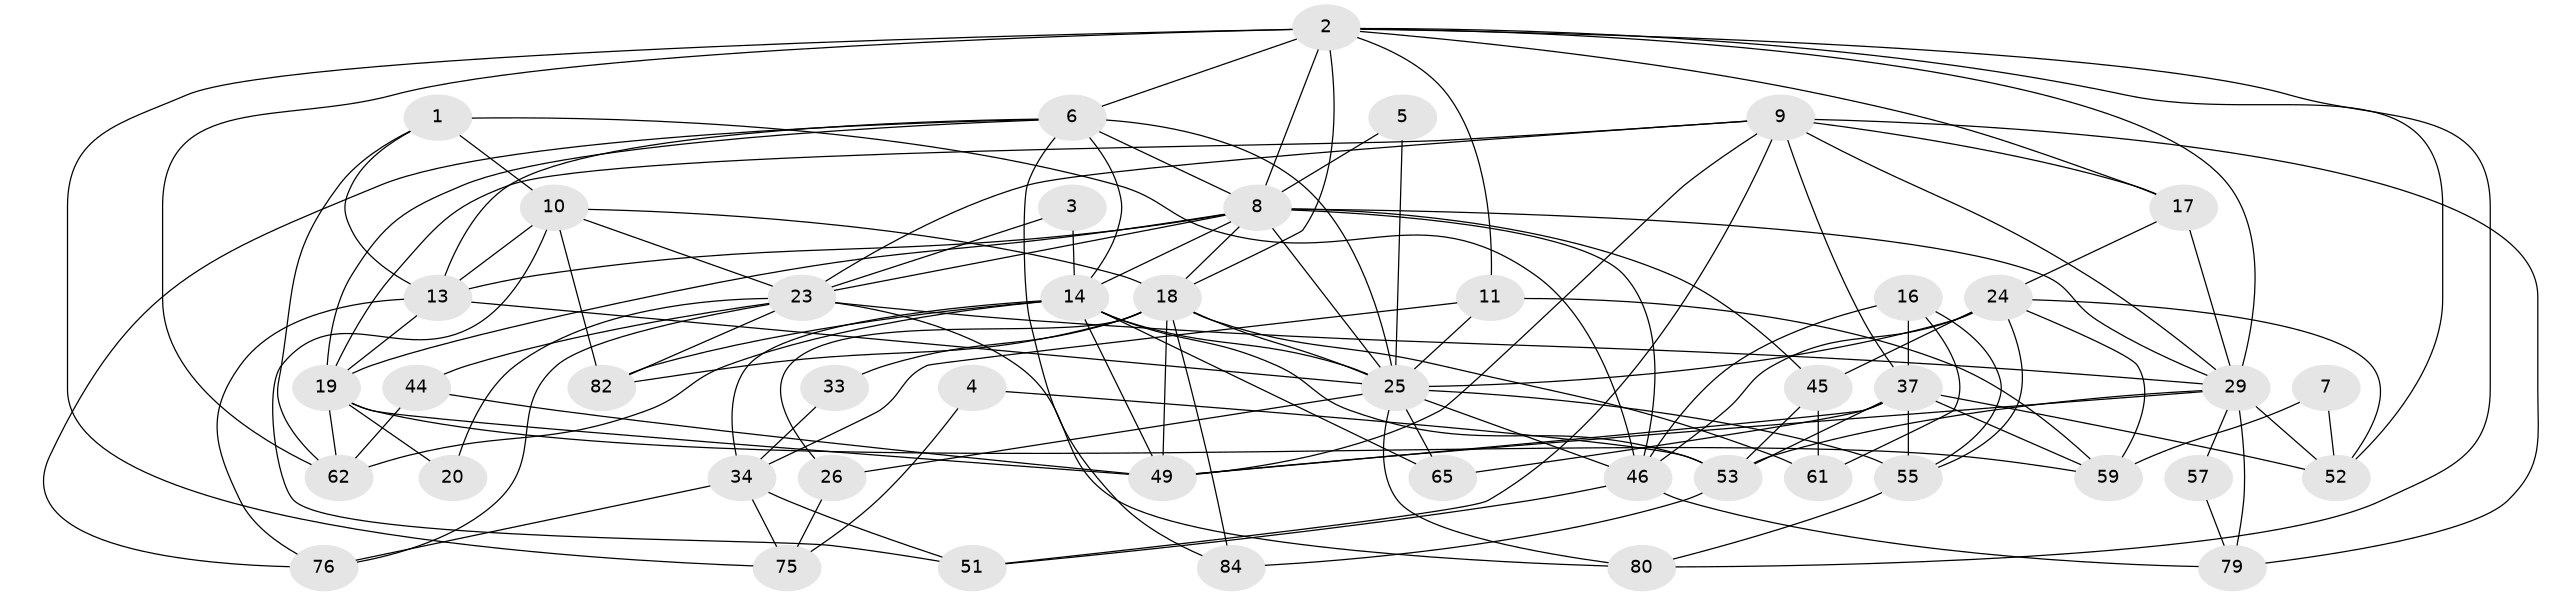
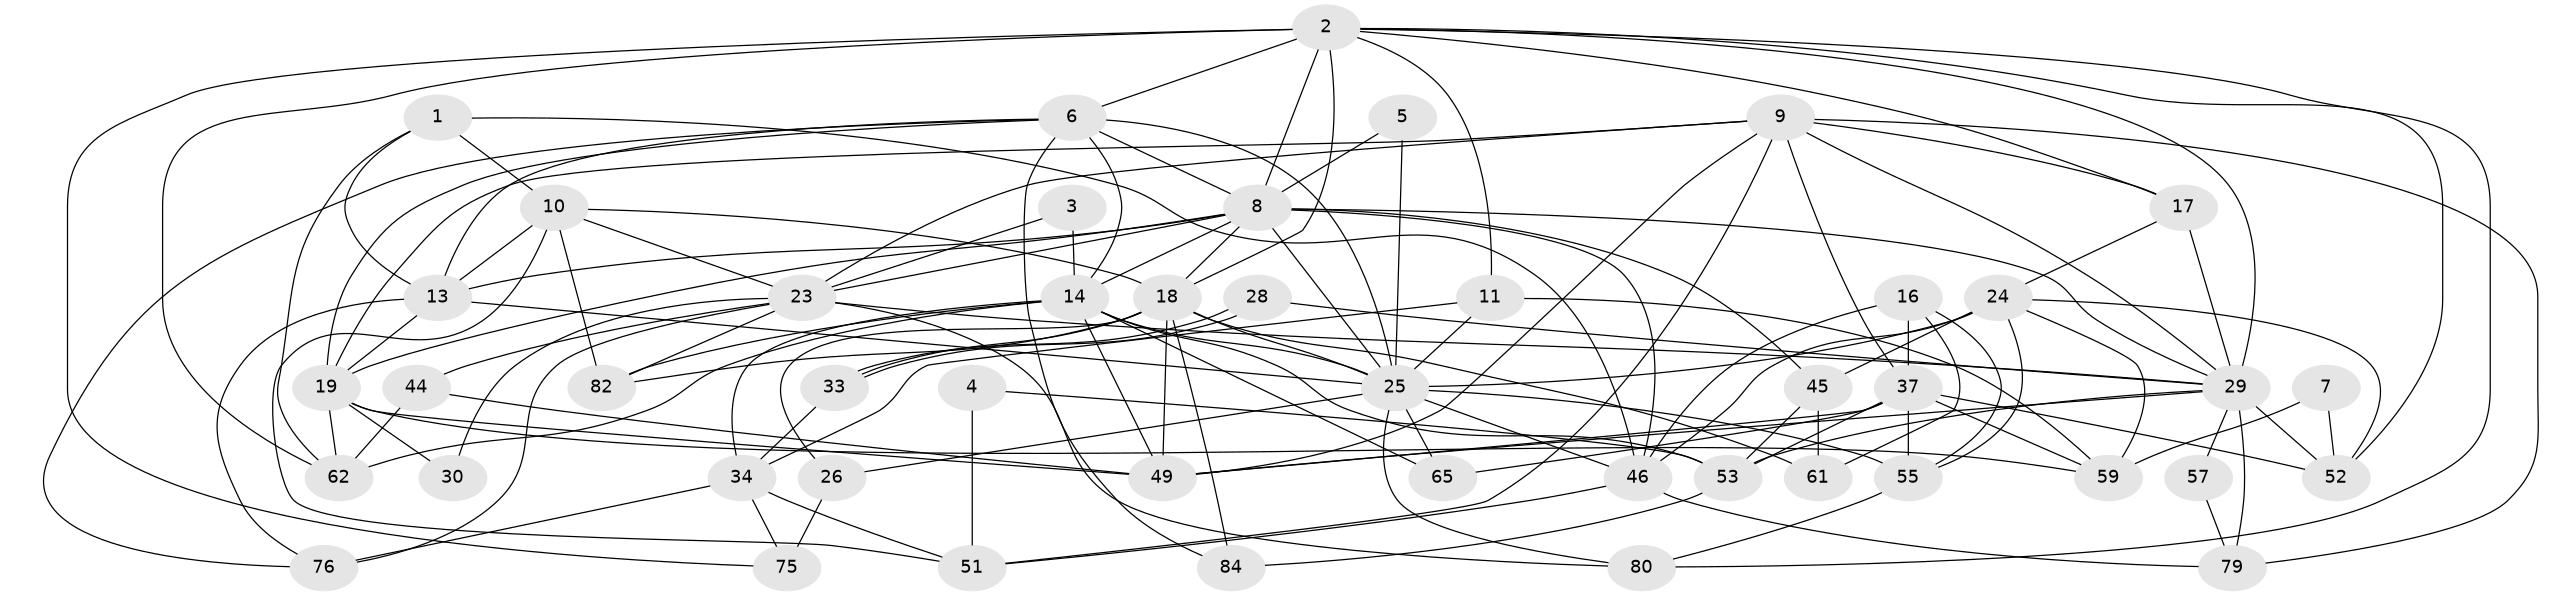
none -> (1258, 298)
(453, 478) -> (453, 478)
(891, 487) -> (972, 478)
